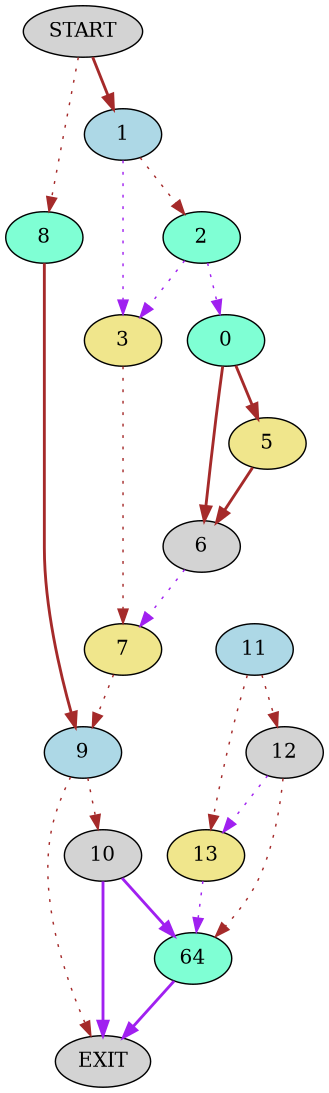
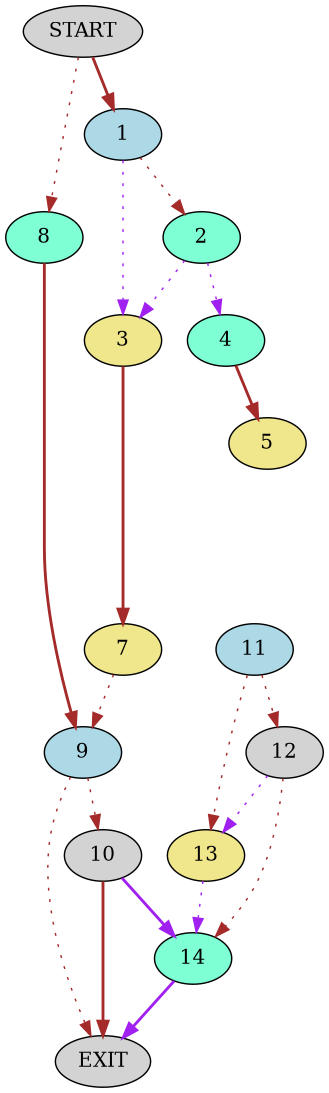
(226, 340) -> (226, 340)
(123, 488) -> (123, 488)
(202, 546) -> none
(103, 951) -> (103, 951)
(193, 958) -> (193, 958)
